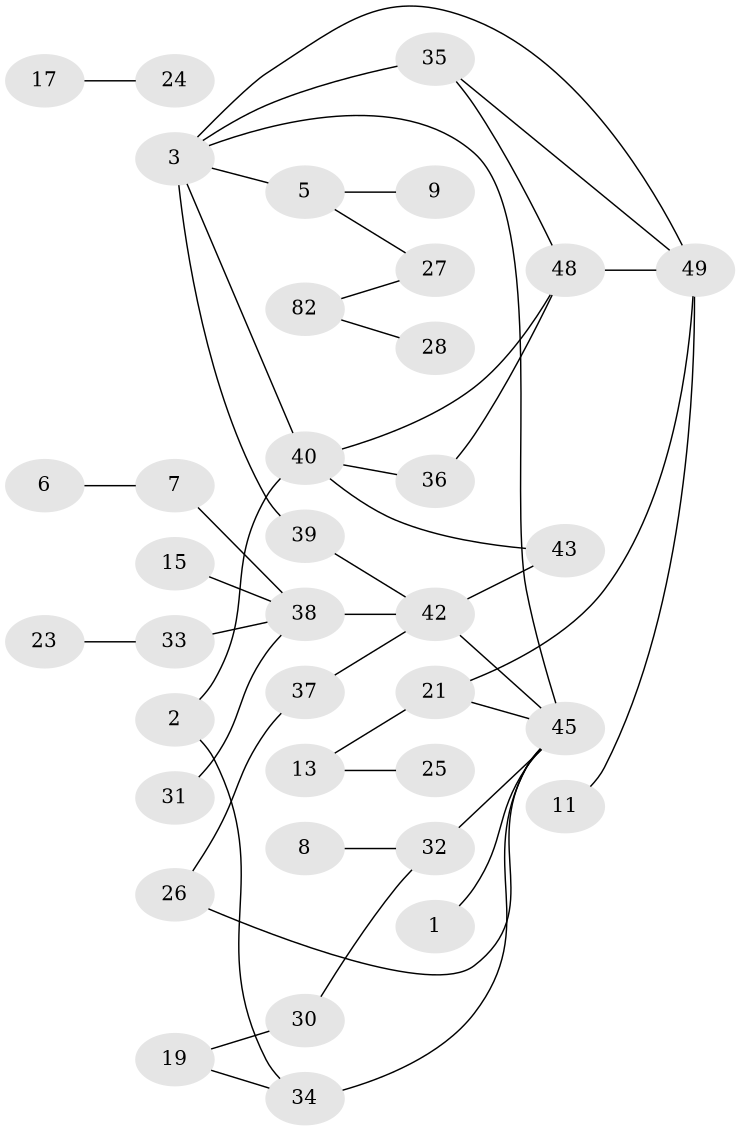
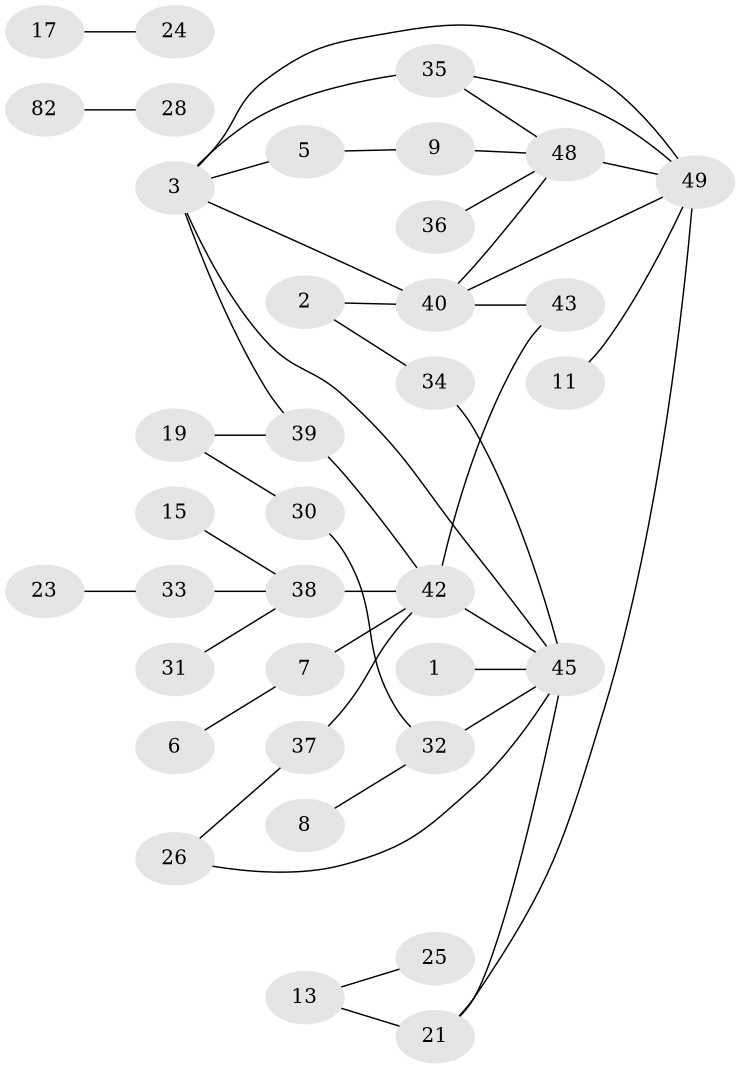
none -> (500, 152)
(435, 270) -> none
(370, 470) -> (565, 244)
(236, 546) -> (361, 636)
(240, 1079) -> (240, 435)
